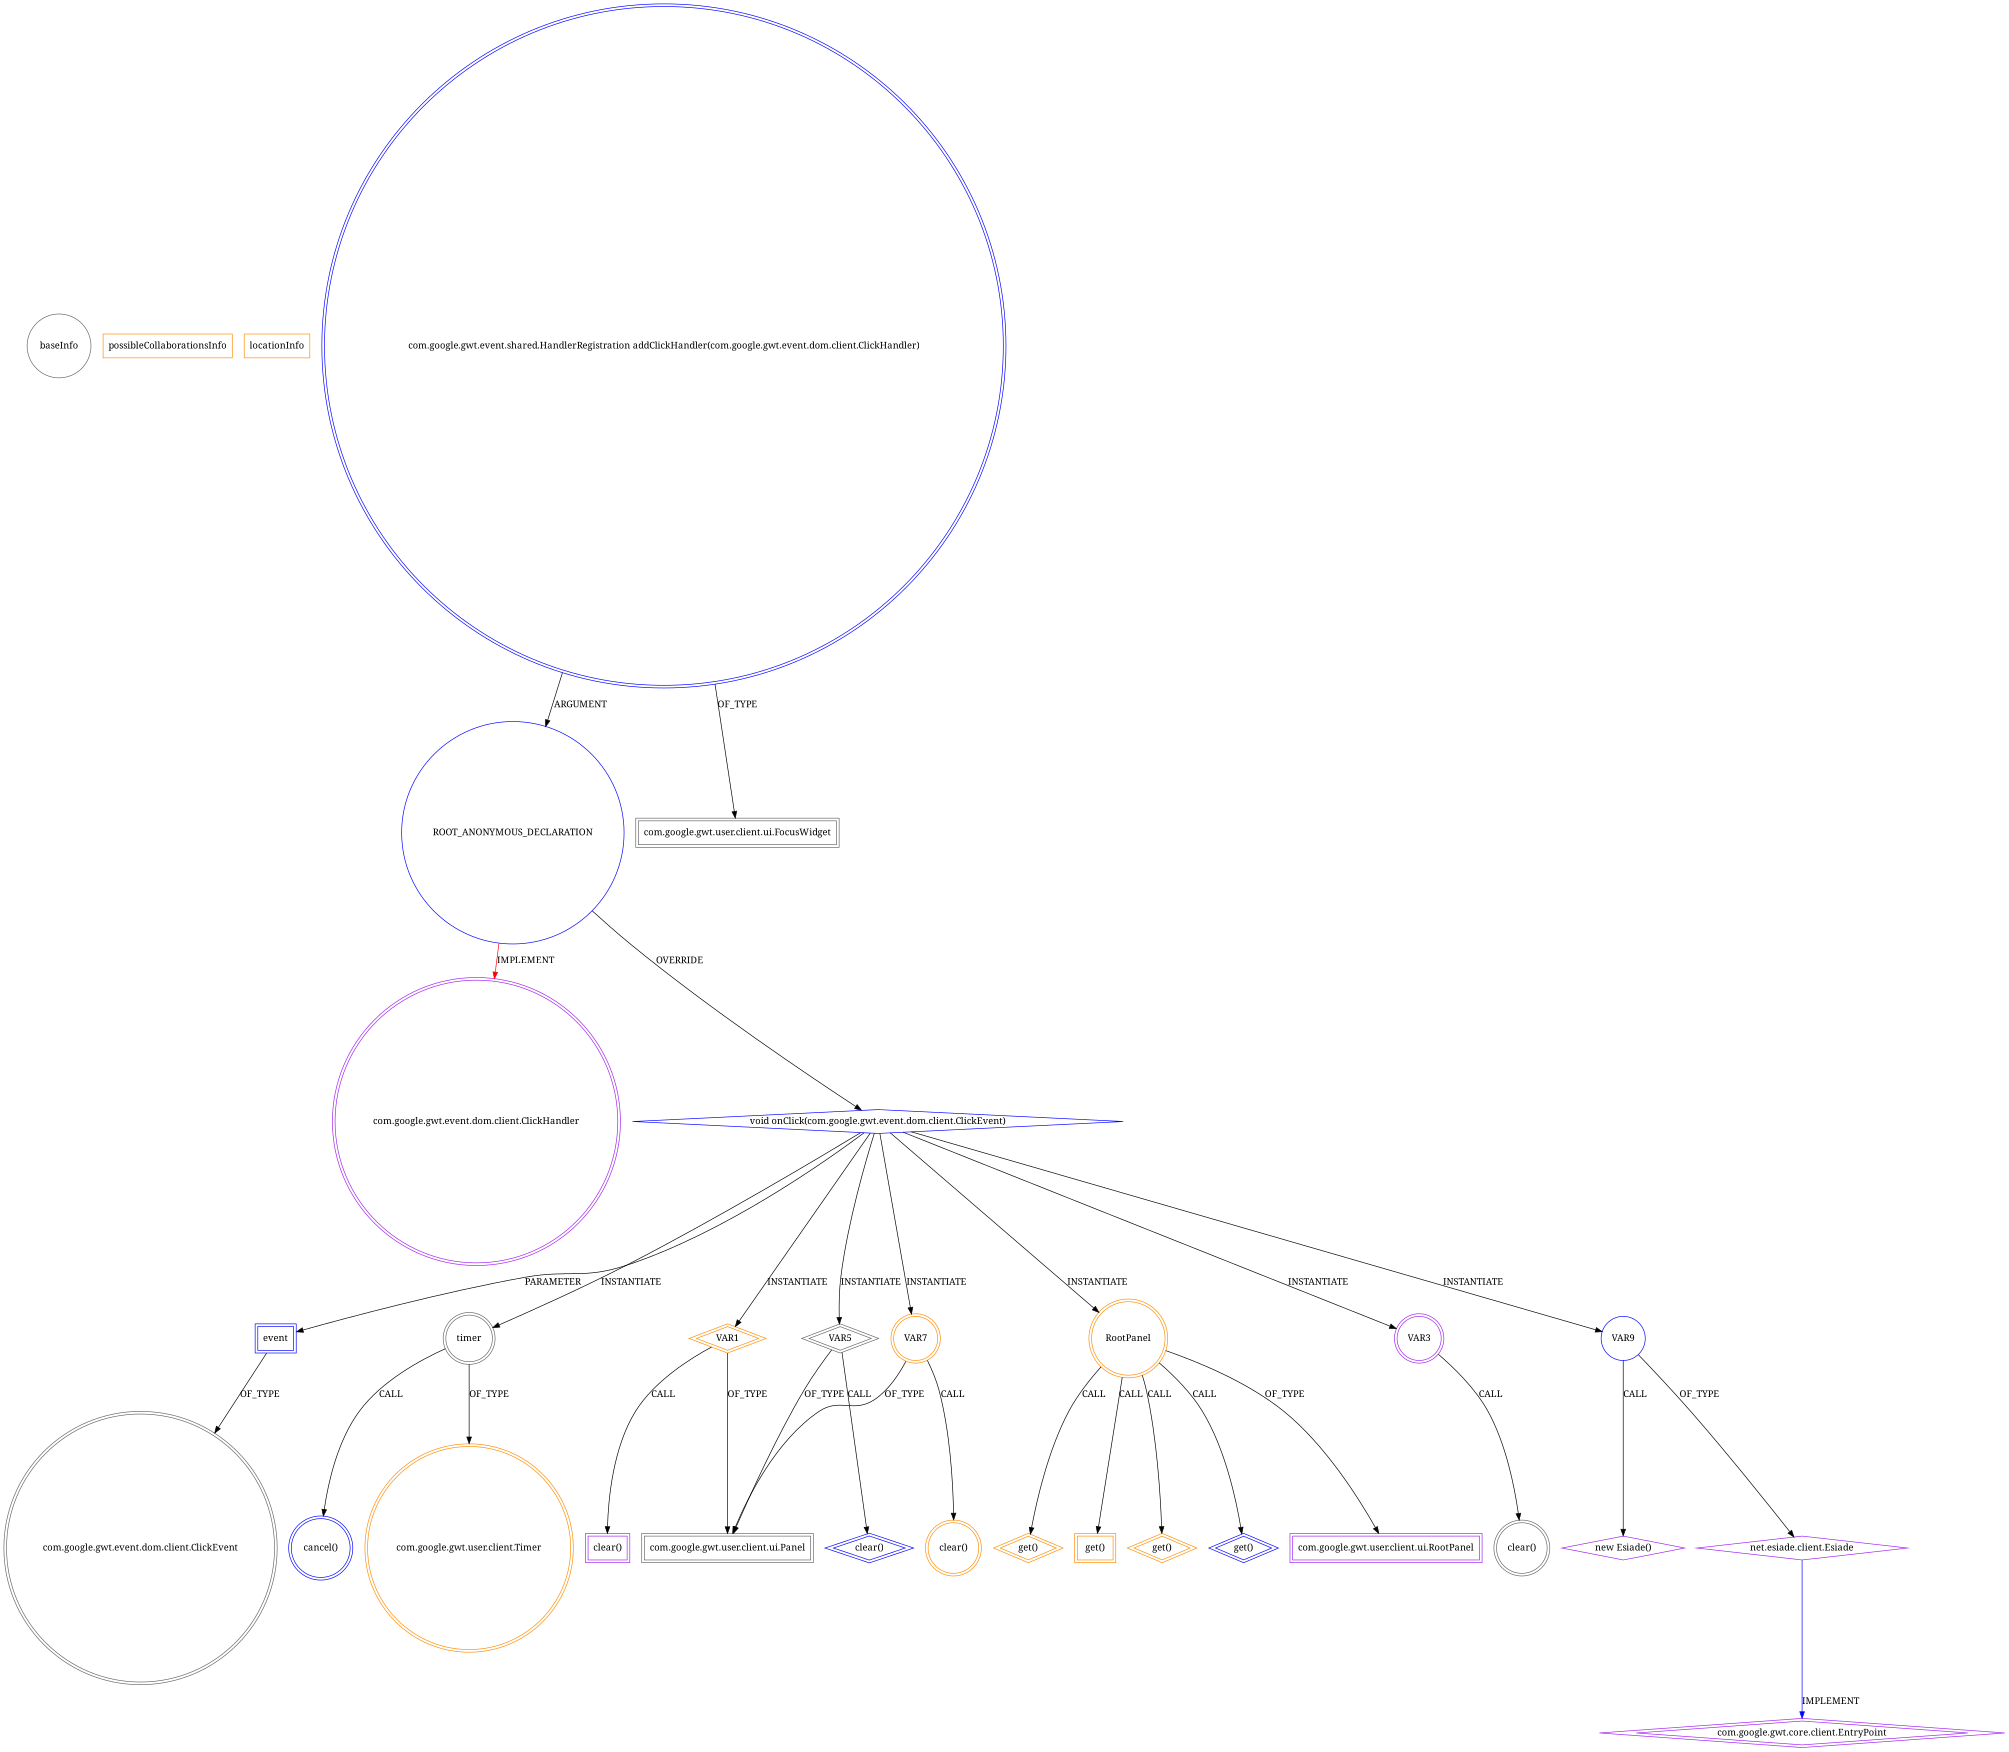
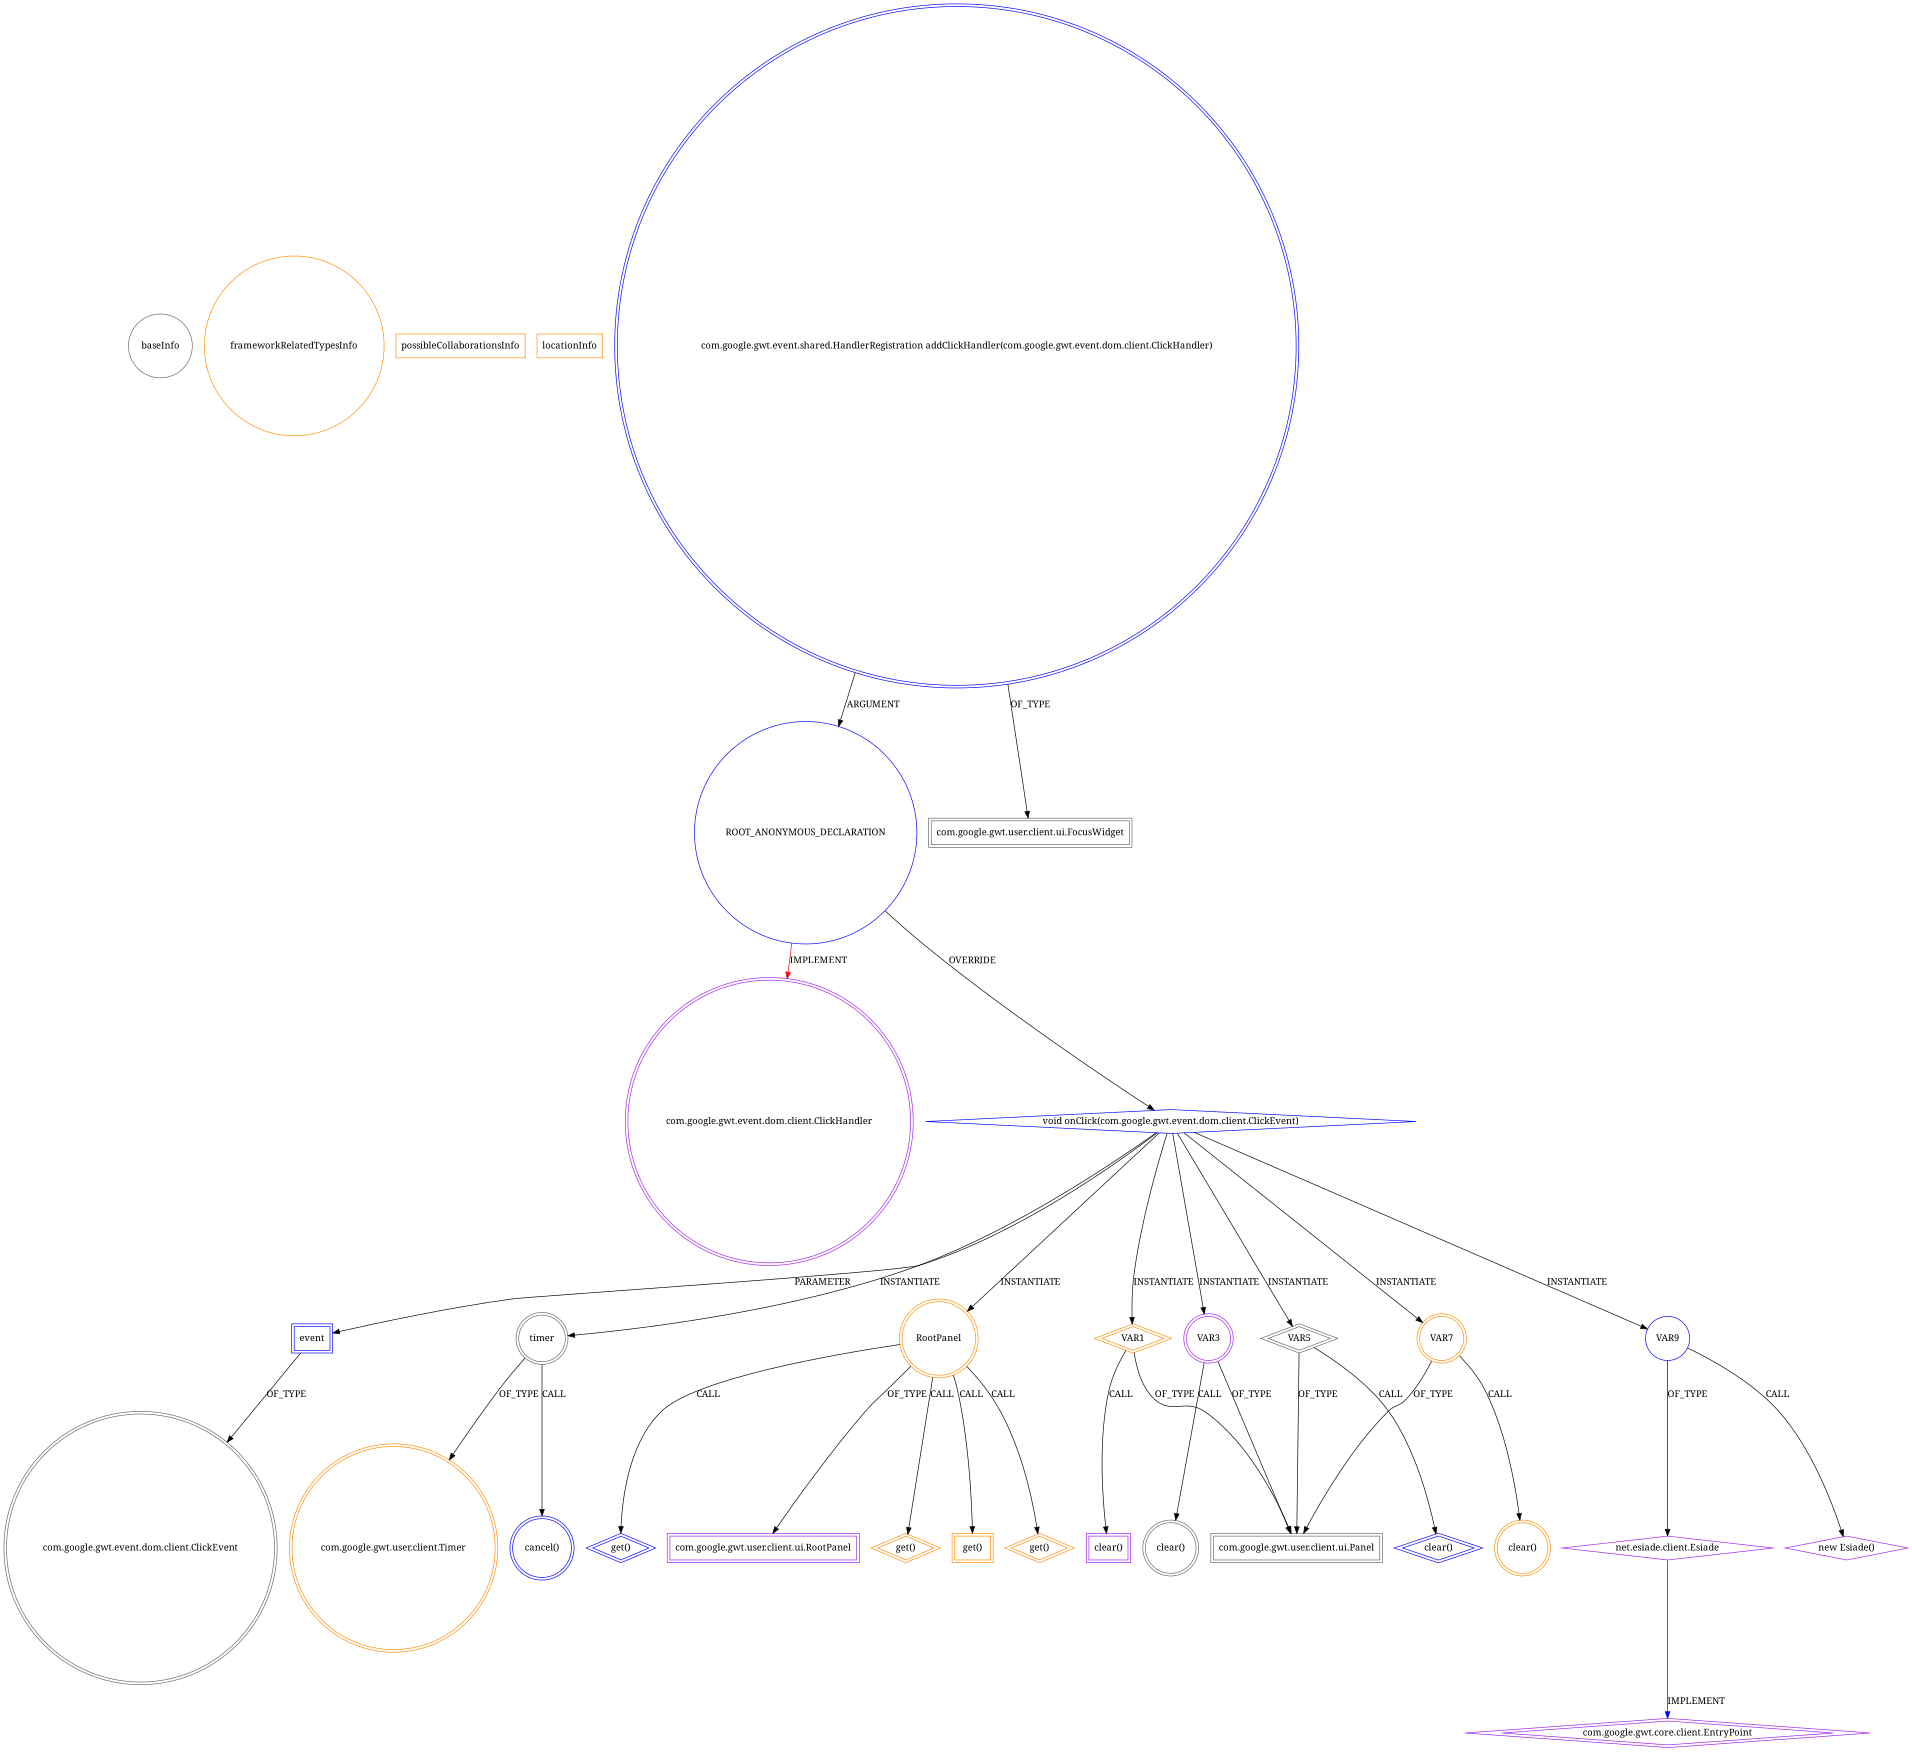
none -> (294, 346)
none -> (1253, 1444)
